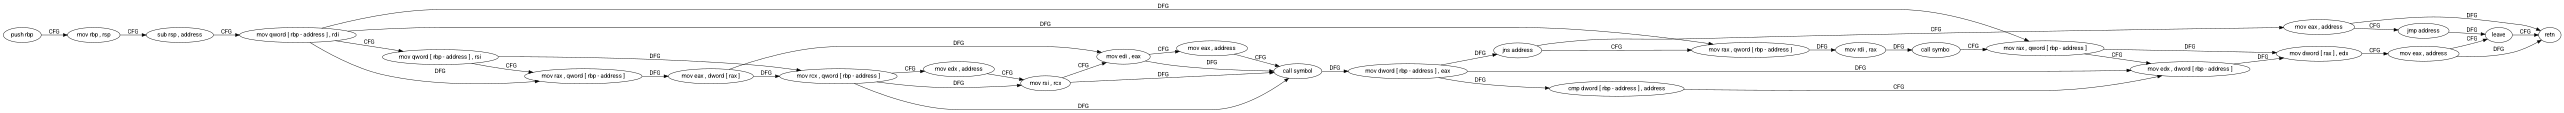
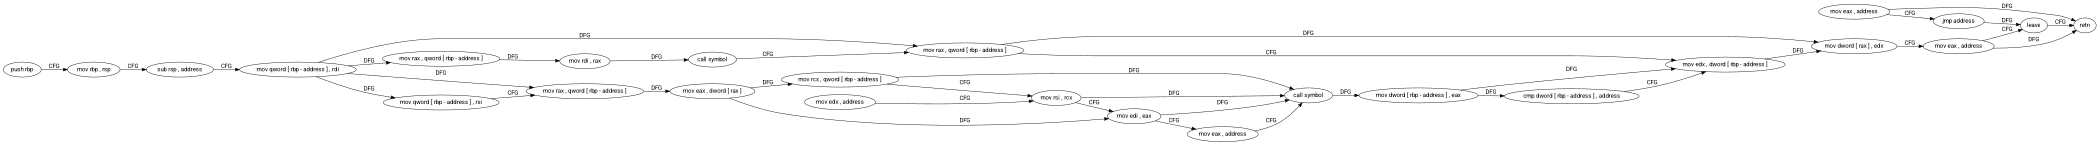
(369, 42) -> (369, 89)
(1518, 50) -> none
(648, 59) -> none
(906, 72) -> none
(959, 84) -> (965, 83)
